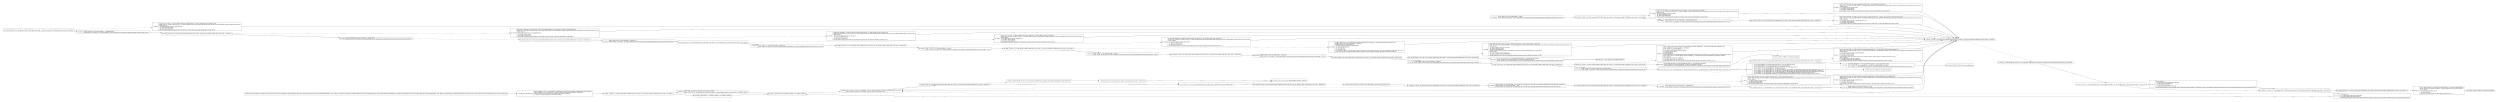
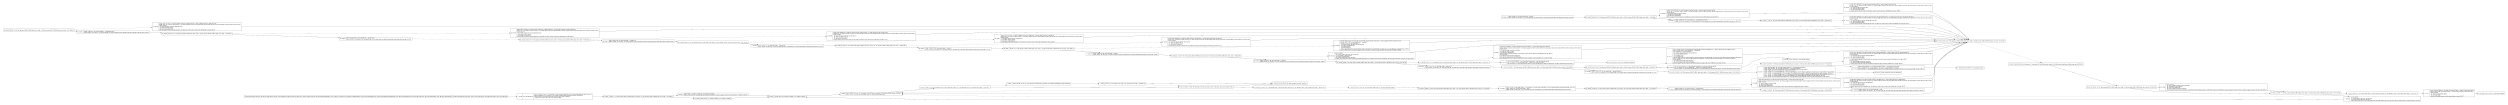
none -> (1372, 56)
